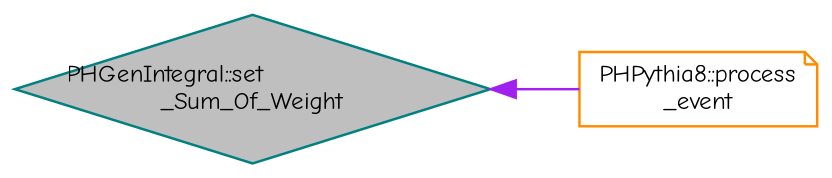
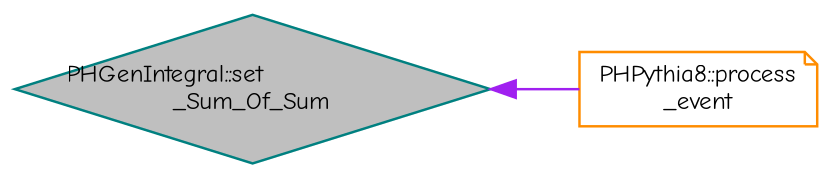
(253, 89) -> (253, 89)
